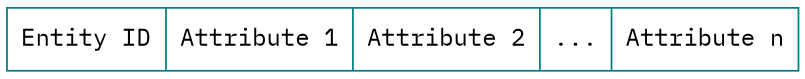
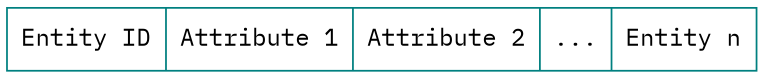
(705, 38) -> (684, 38)
